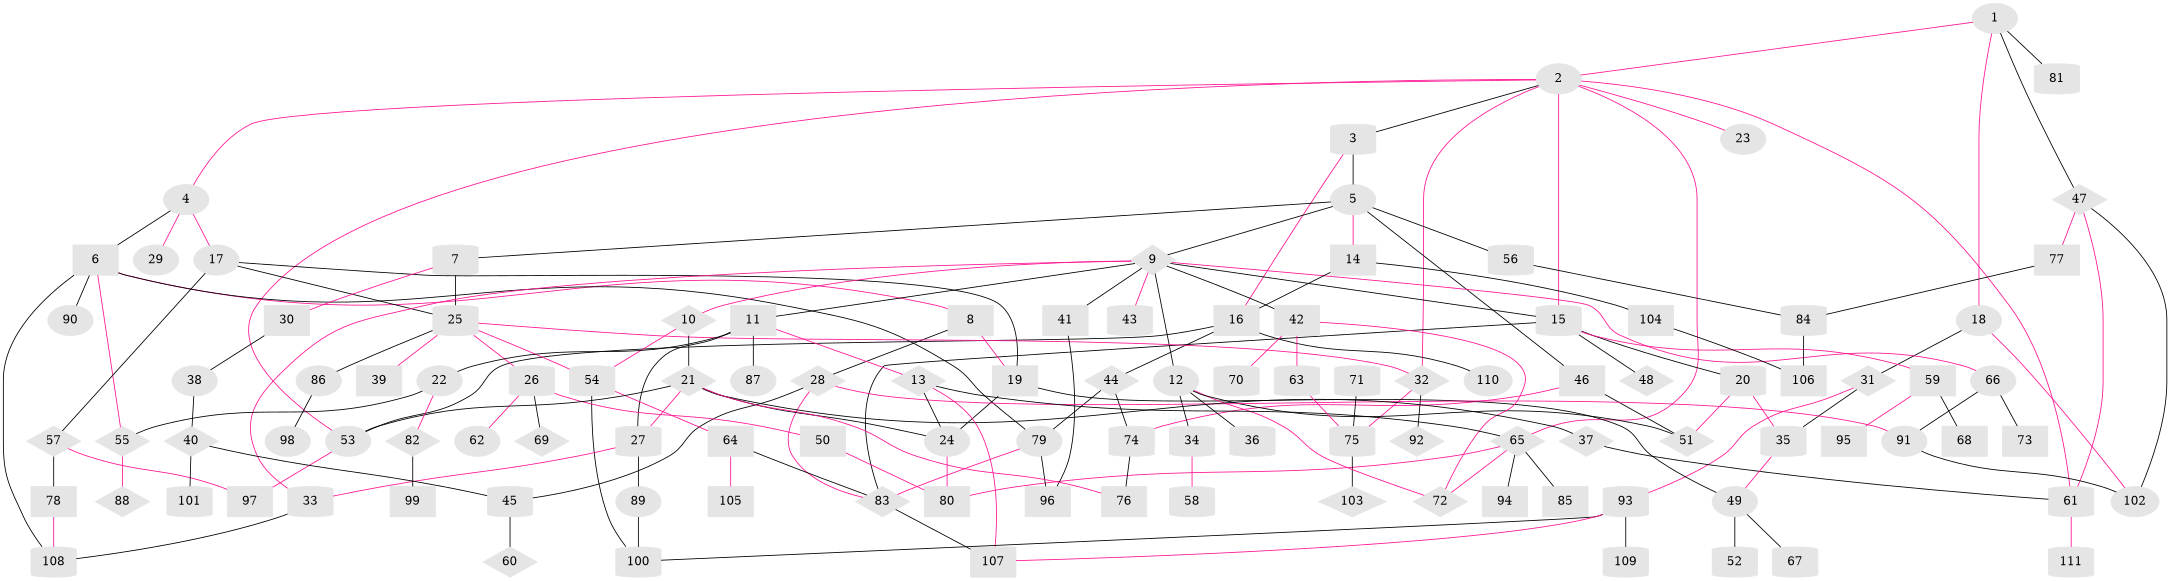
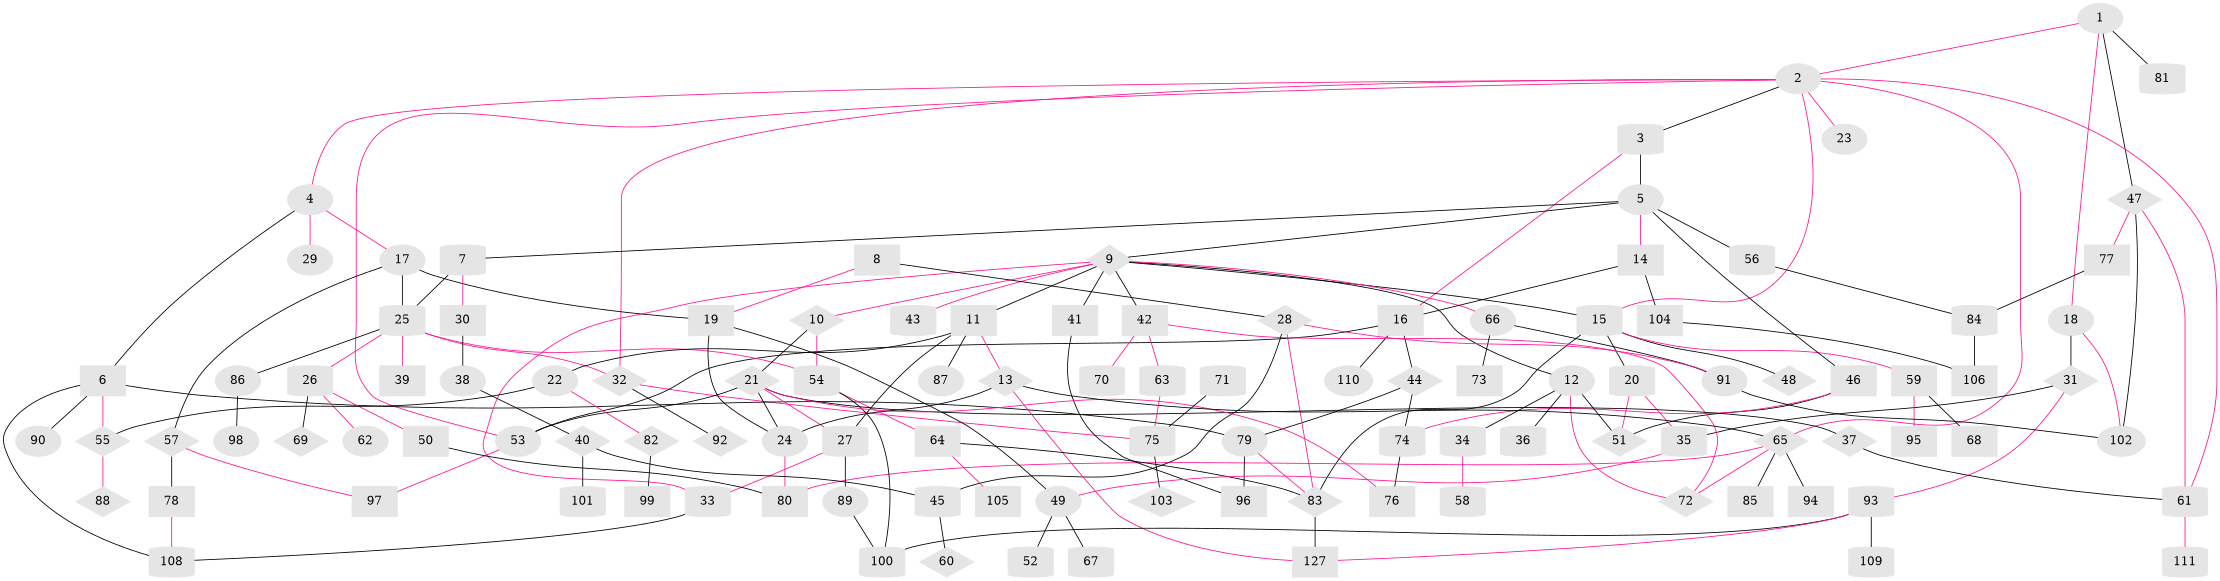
(741, 282) -> none
(885, 471) -> (606, 470)
(993, 562) -> (1315, 562)
